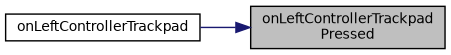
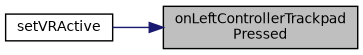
(103, 27) -> (59, 27)
